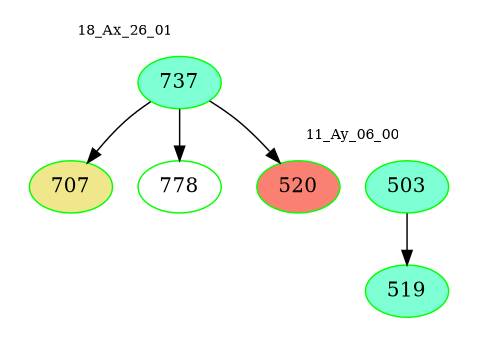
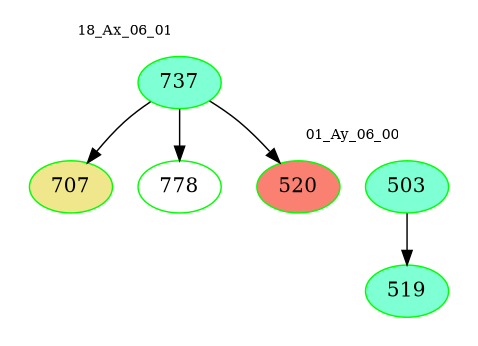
(125, 31) -> (125, 31)
(353, 135) -> (353, 135)
